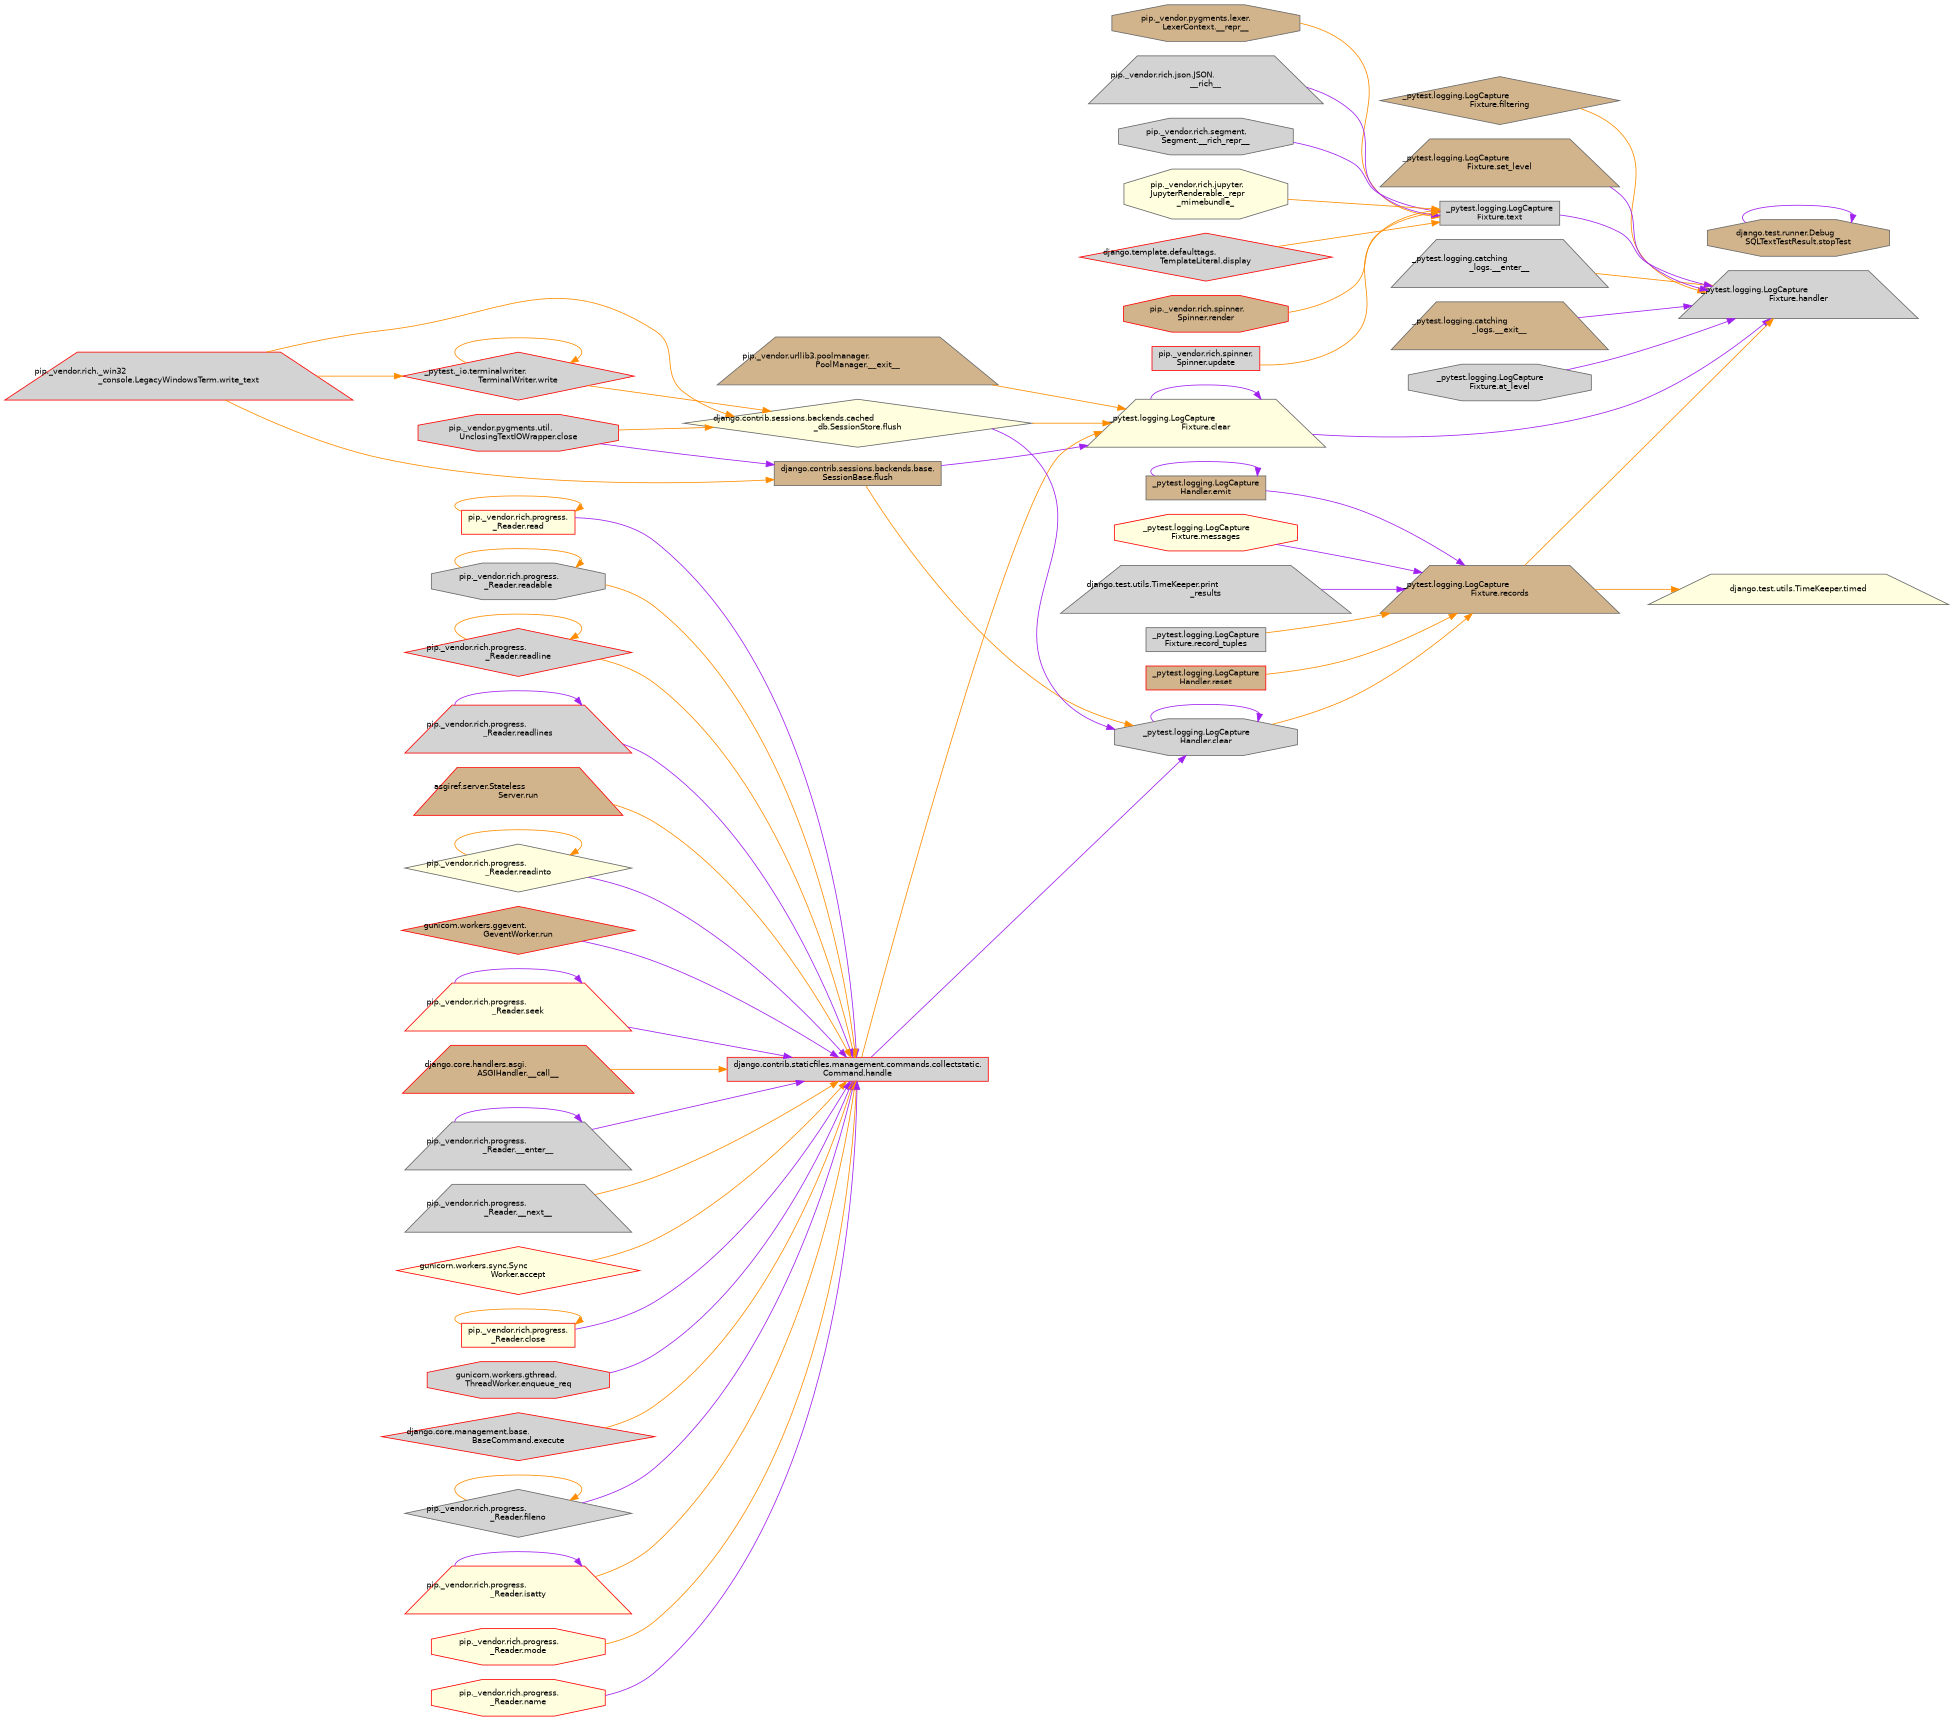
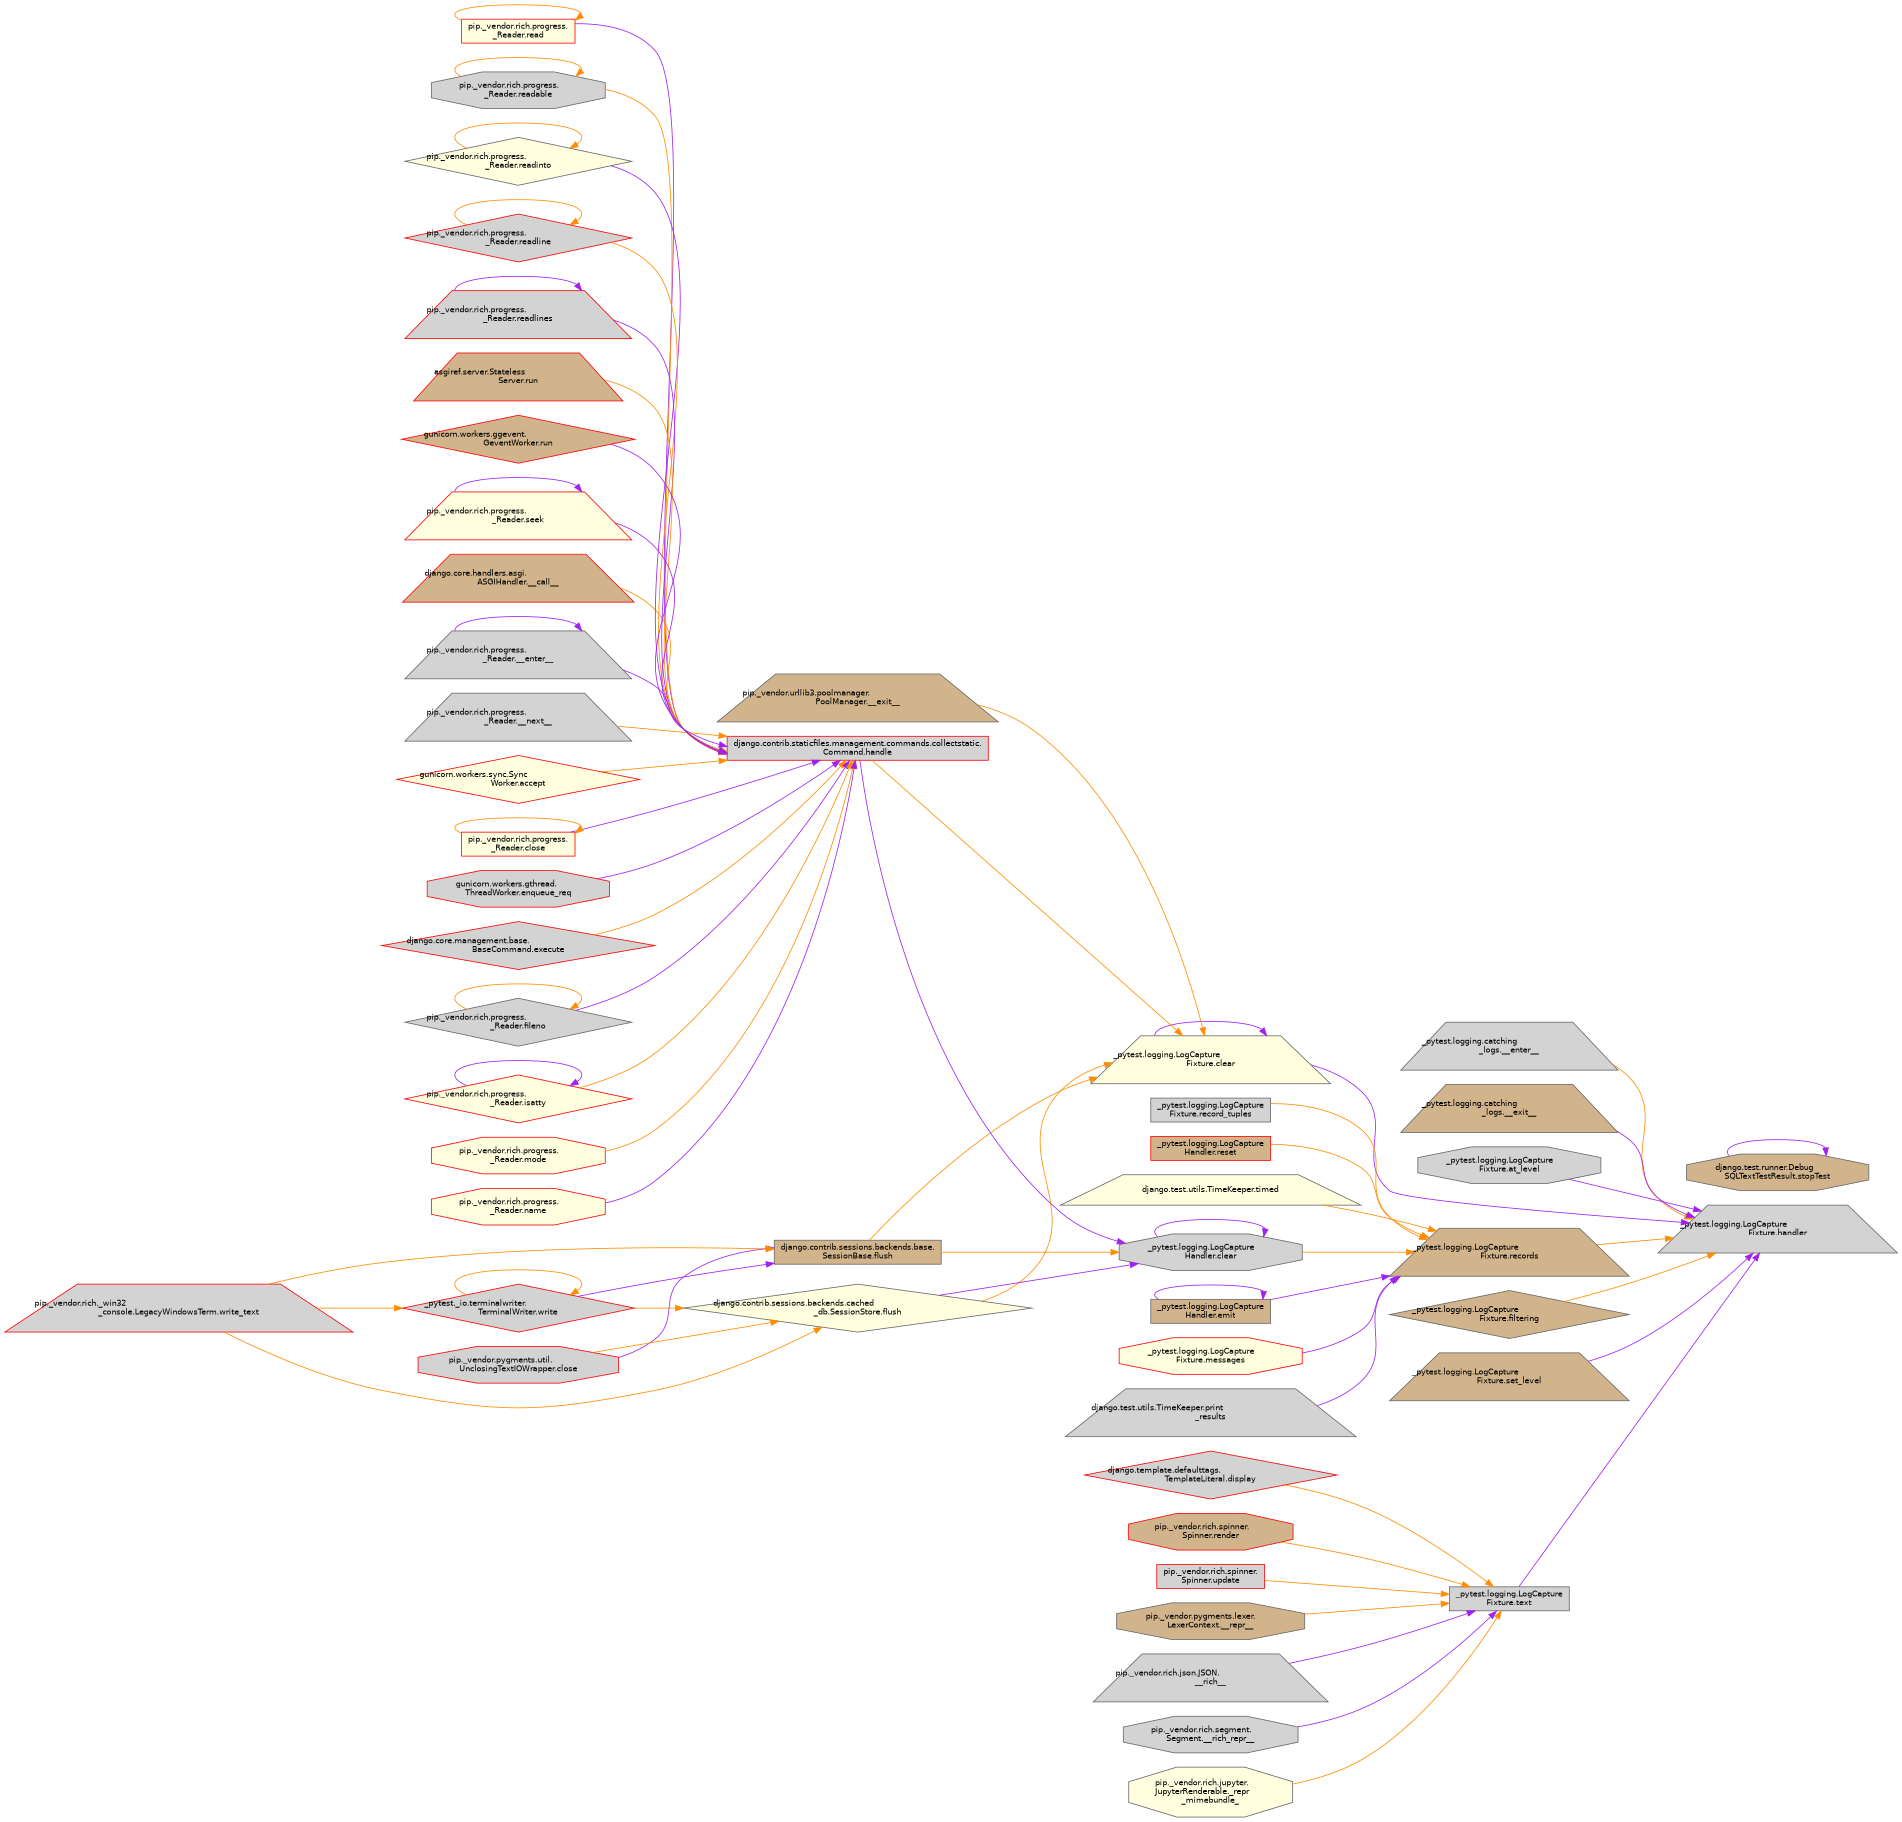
(1011, 457) -> (971, 1147)
(1633, 589) -> (1376, 1216)
none -> (672, 1279)
(518, 1590) -> (518, 1099)
